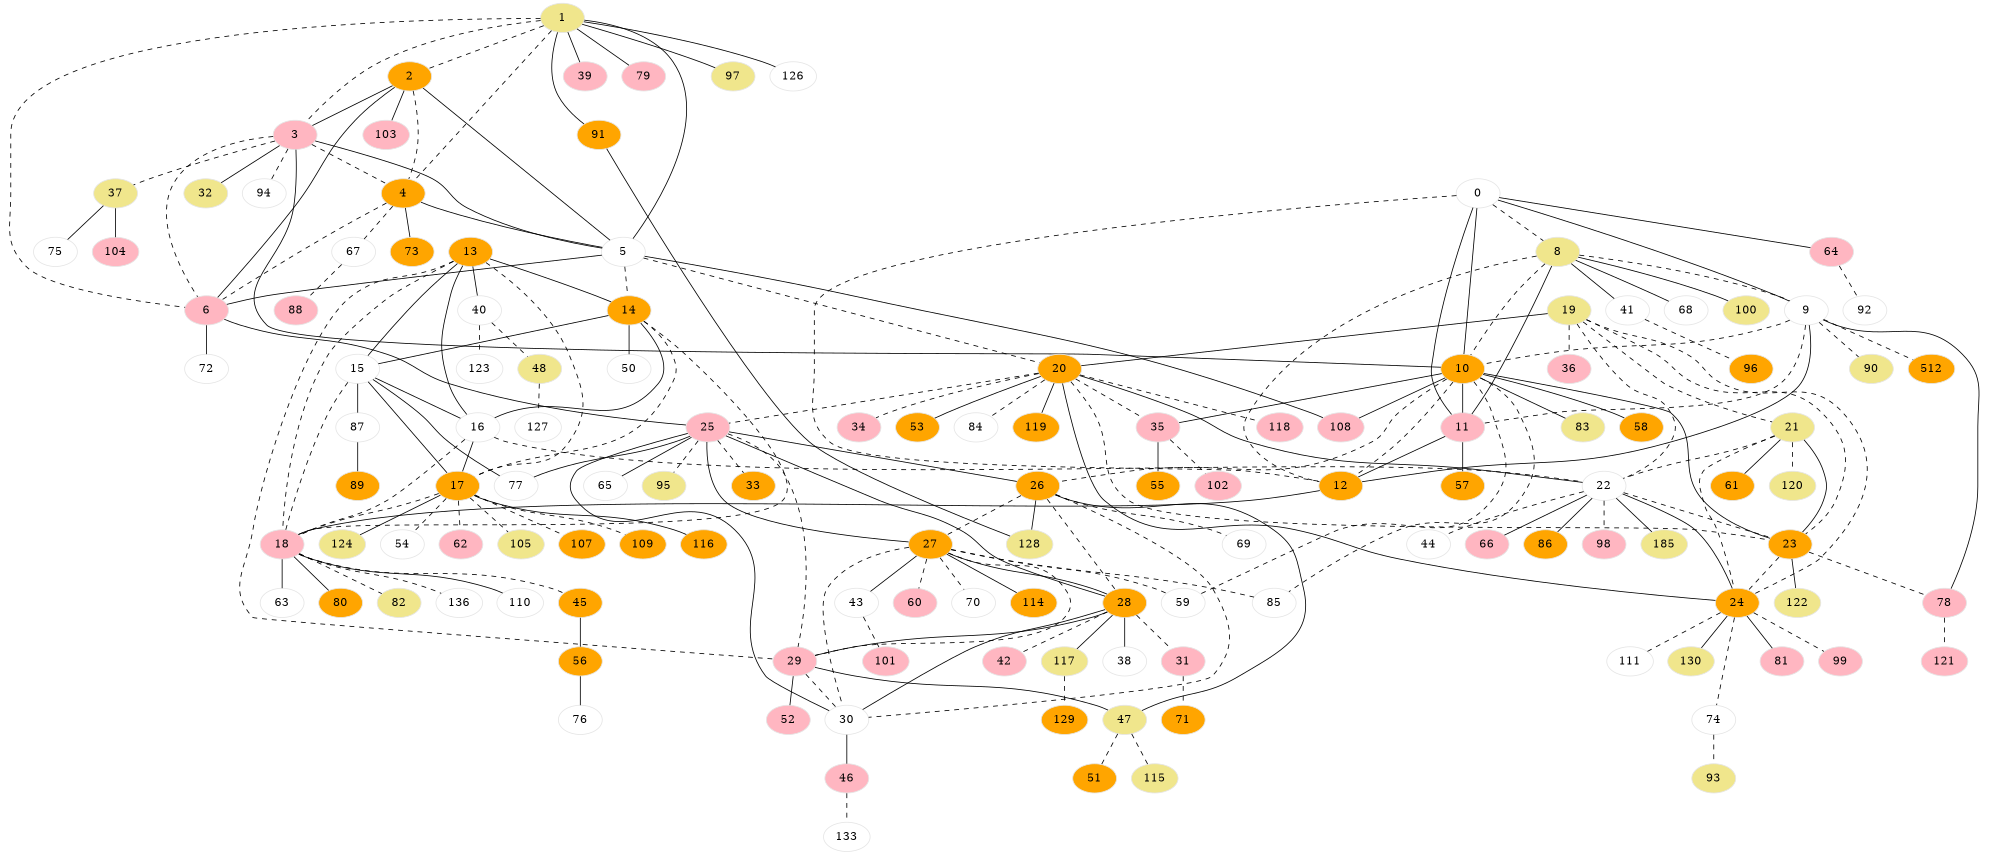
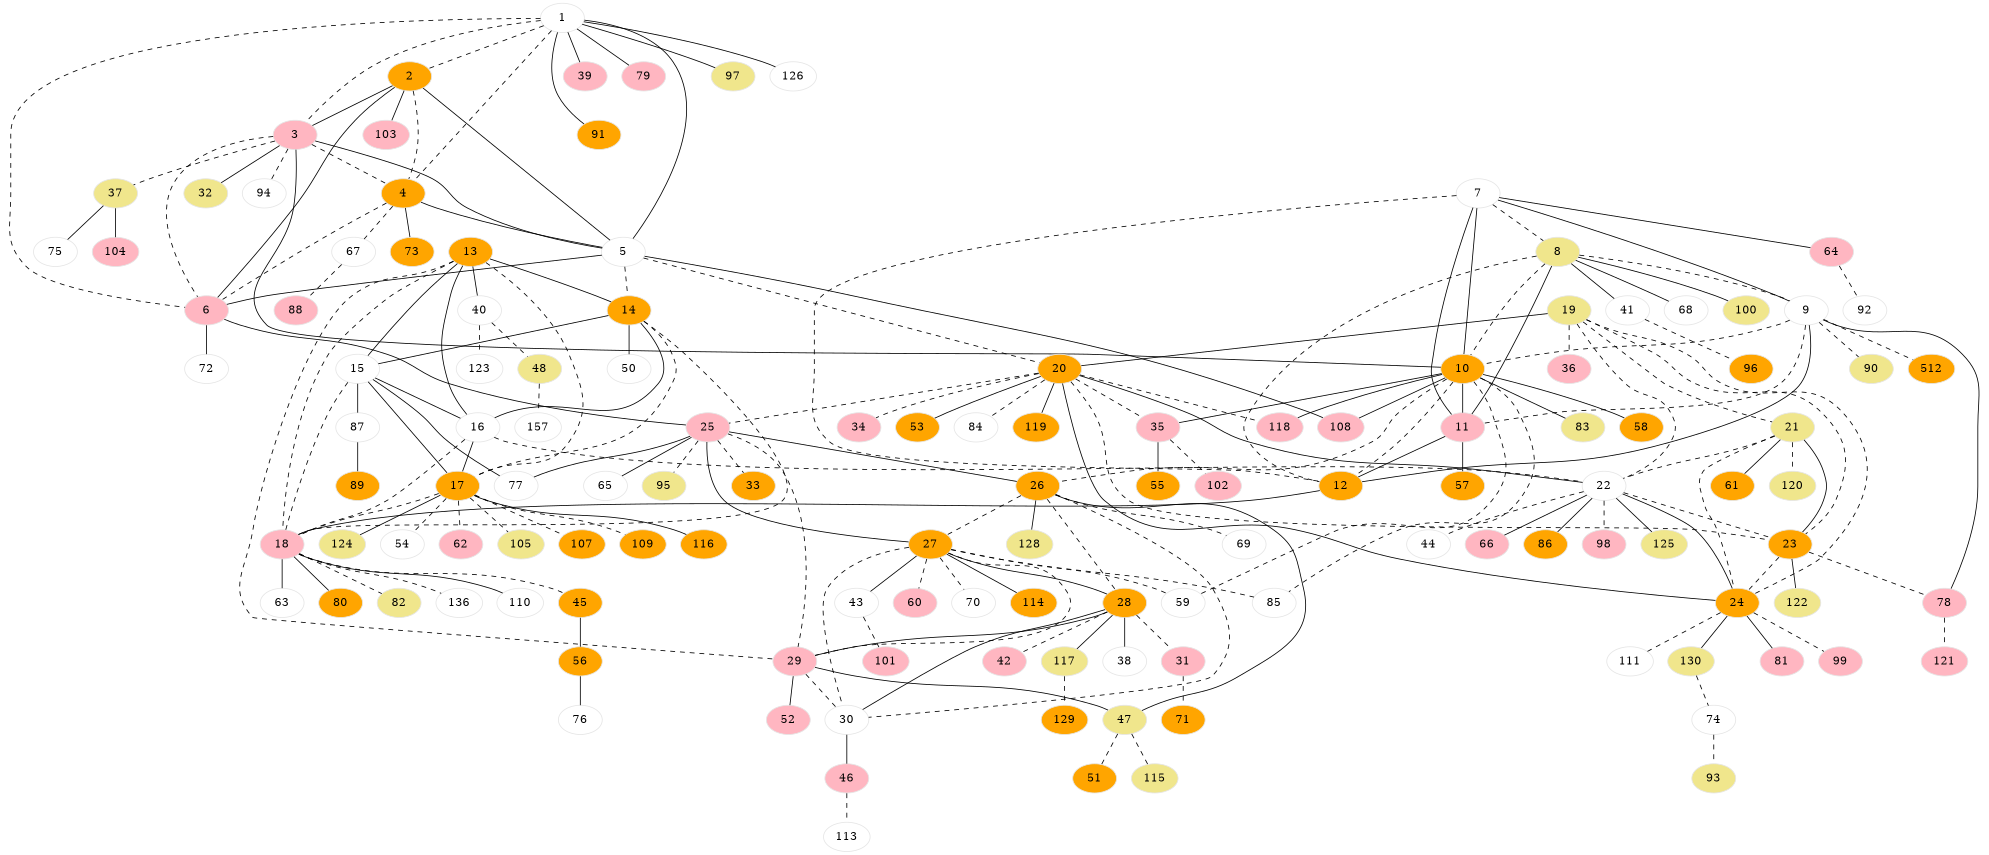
(562, 18) -> (562, 18)
(1478, 193) -> (1478, 193)
(765, 391) -> none
(1636, 403) -> (1369, 394)
(538, 427) -> (538, 427)
(693, 512) -> none
(918, 513) -> none
(1664, 544) -> (1664, 544)
(1726, 661) -> (1702, 691)
(847, 837) -> (847, 837)
